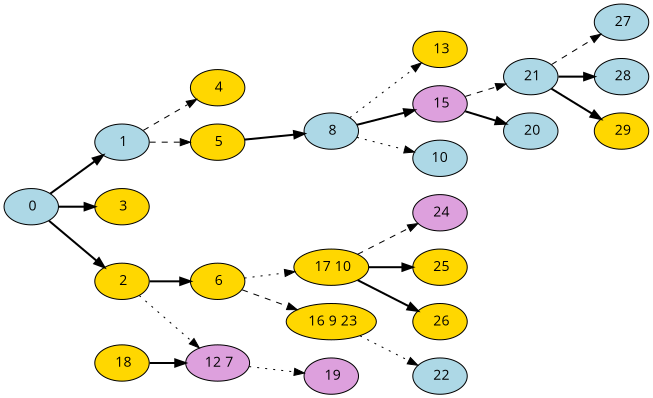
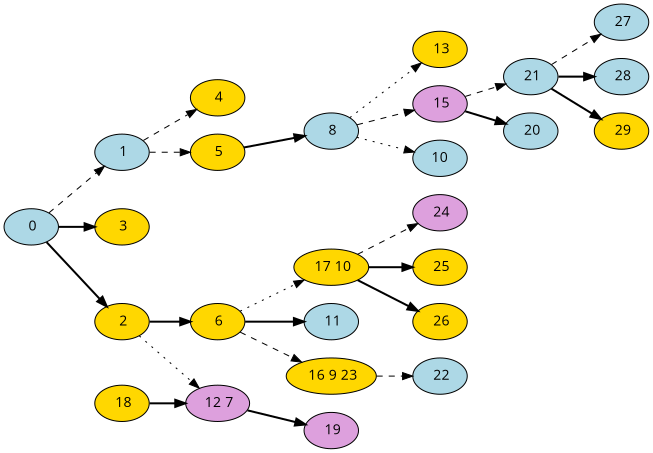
(381, 119) -> (381, 119)
(72, 178) -> (73, 193)
none -> (331, 322)
(384, 348) -> (390, 376)
(272, 369) -> (271, 416)
